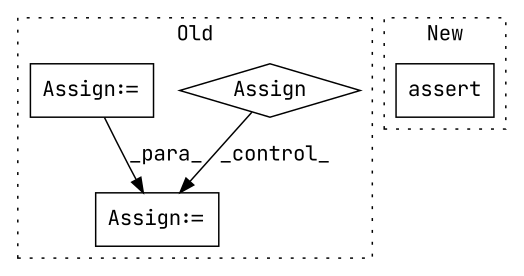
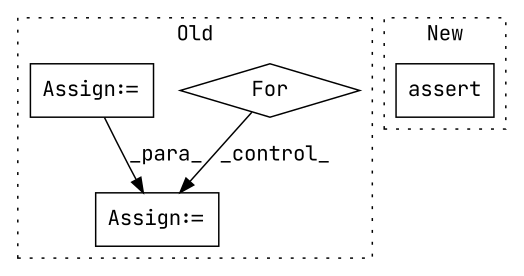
(270, 90) -> (270, 90)
